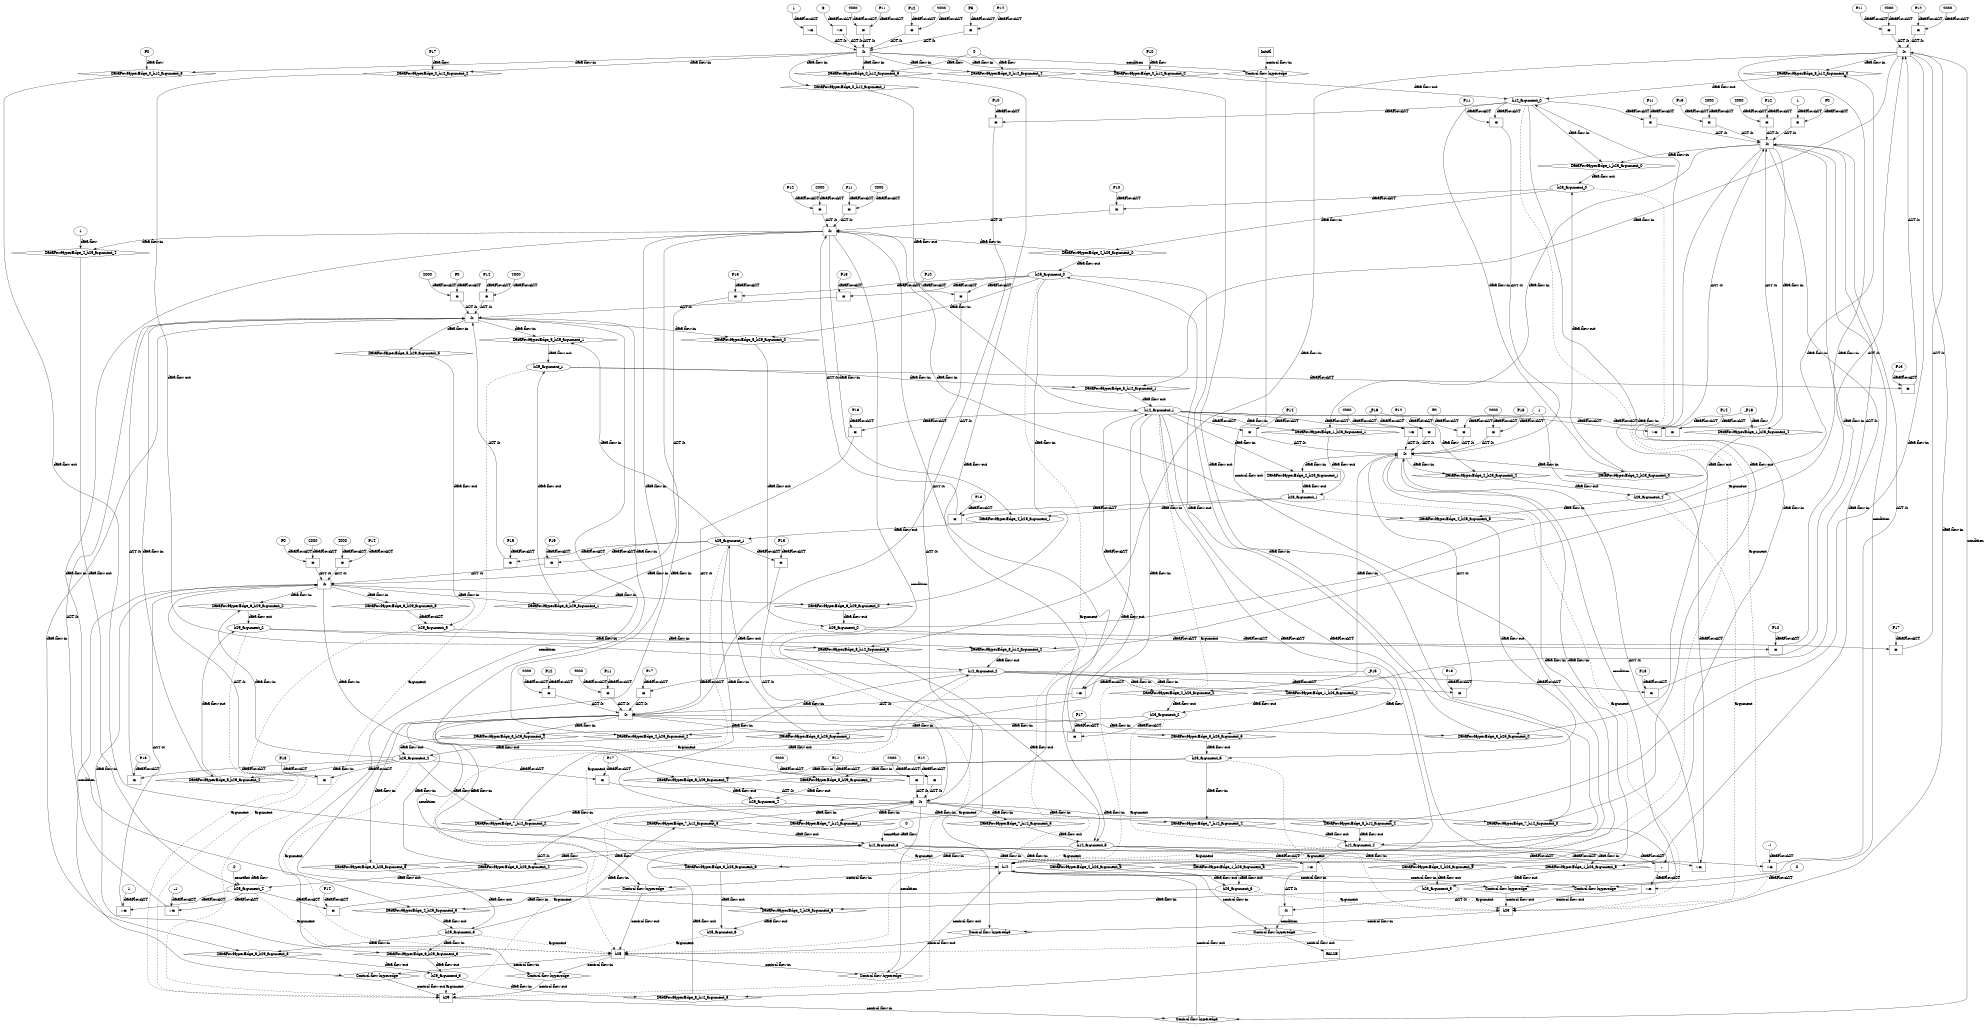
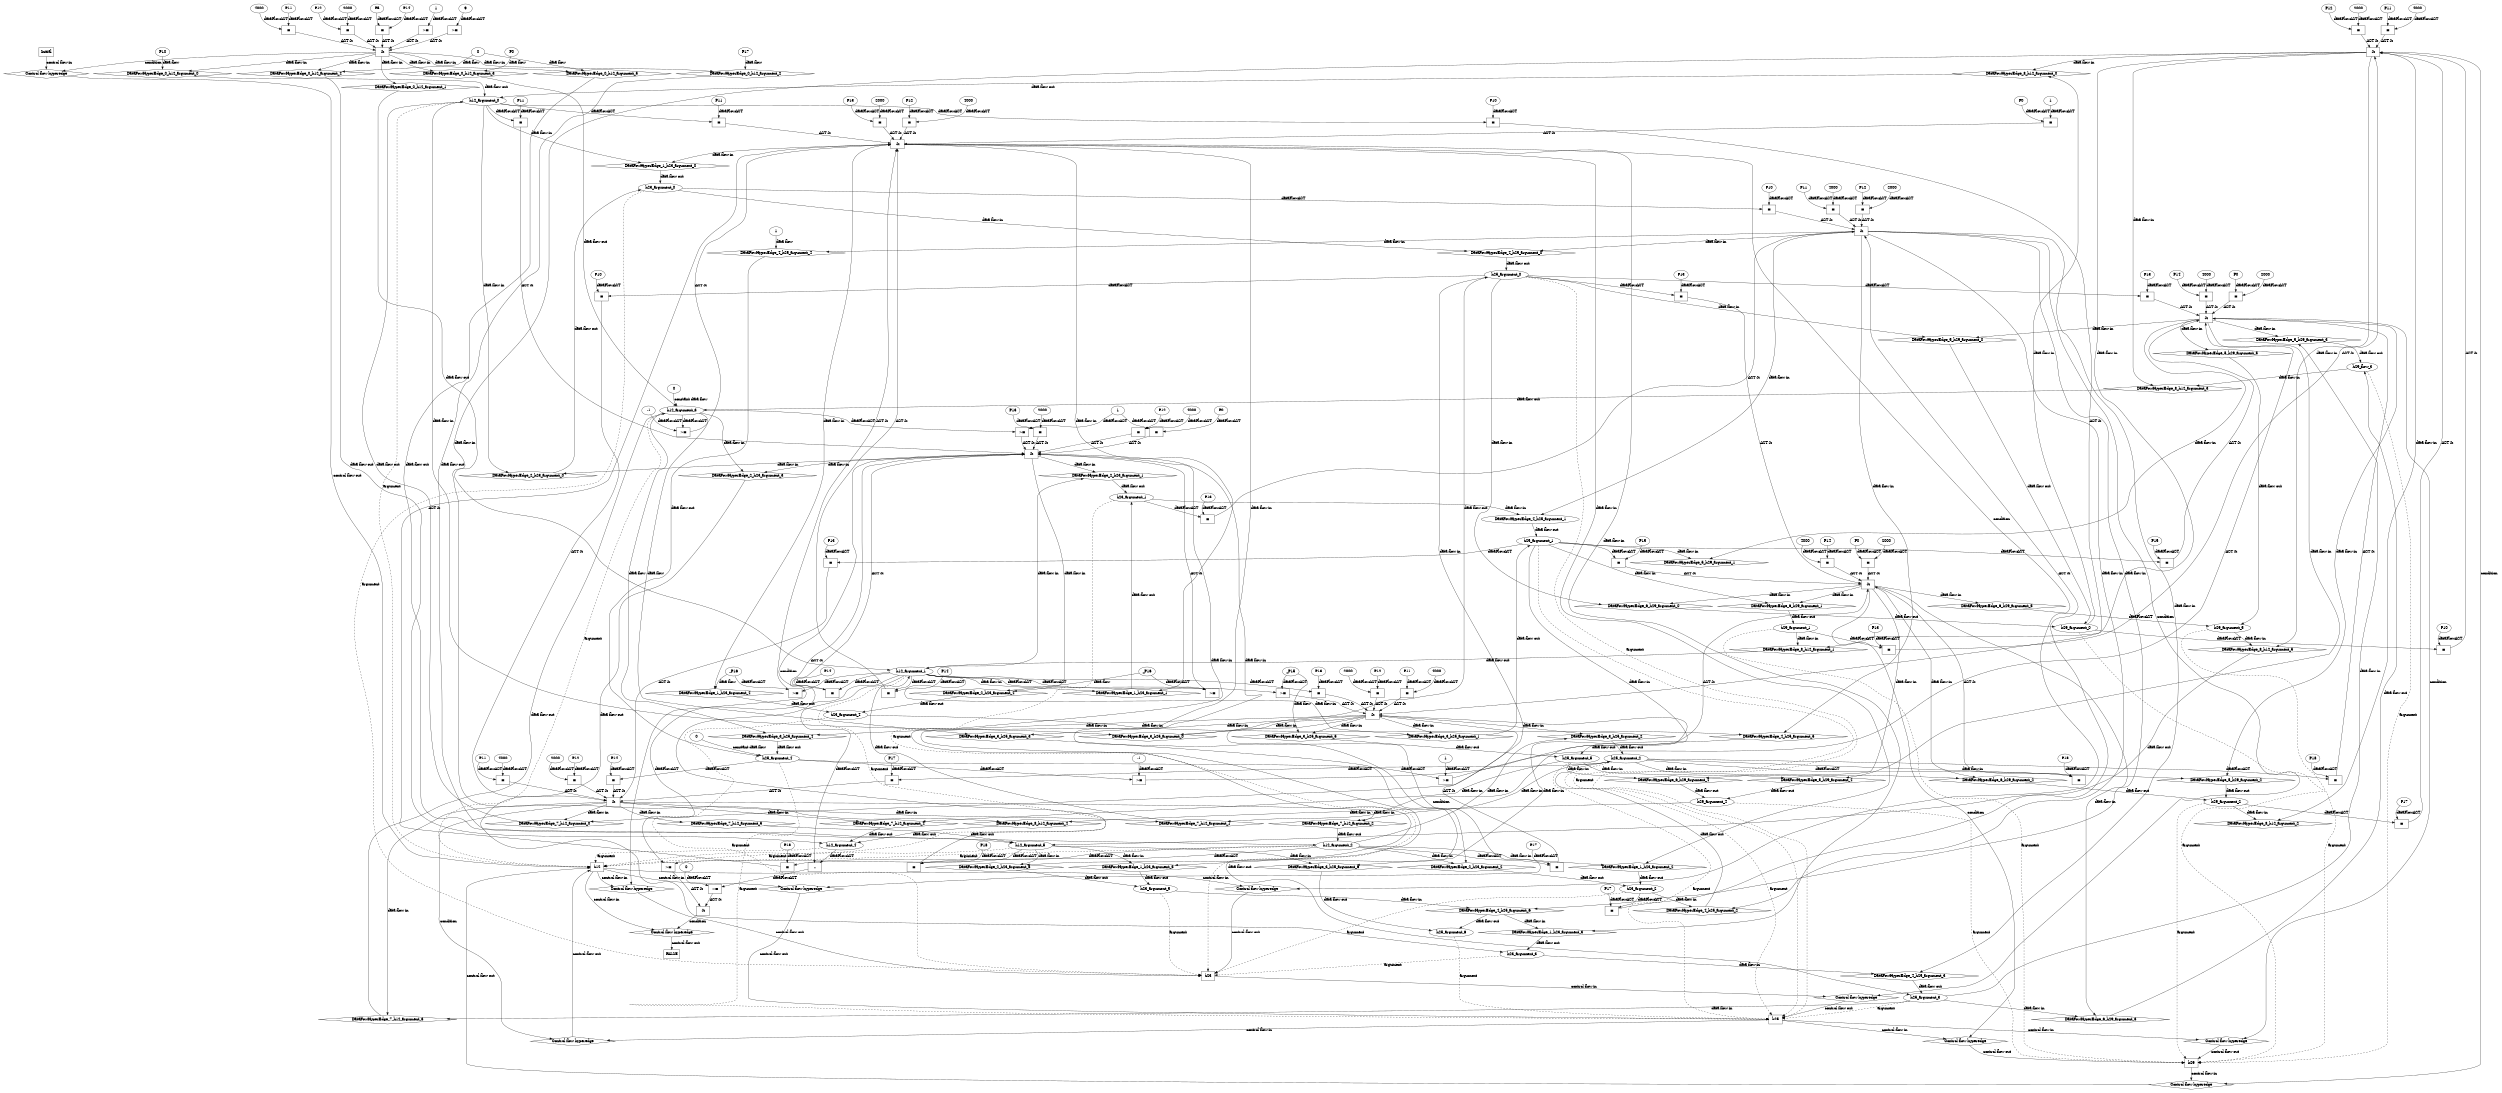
(548, 352) -> none
(1303, 476) -> (1108, 476)
(995, 660) -> none
(1027, 858) -> (1520, 921)
(446, 976) -> (2362, 367)
